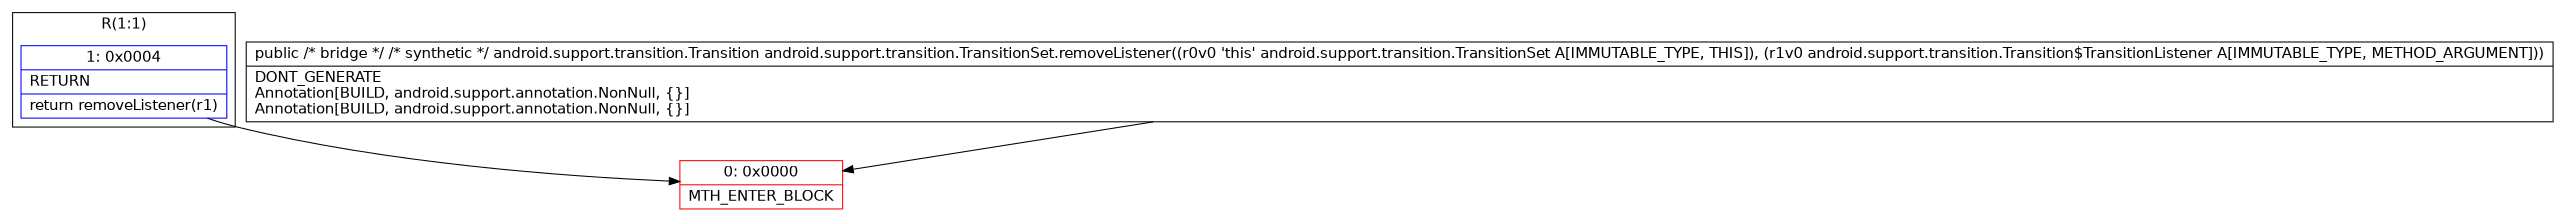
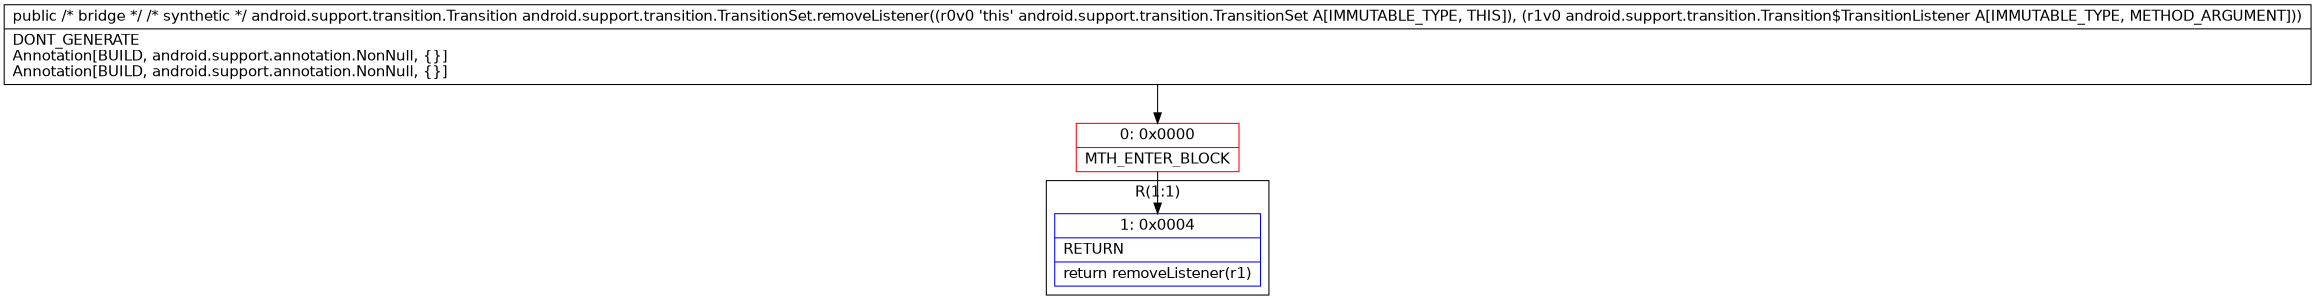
(436, 162) -> (1158, 187)
